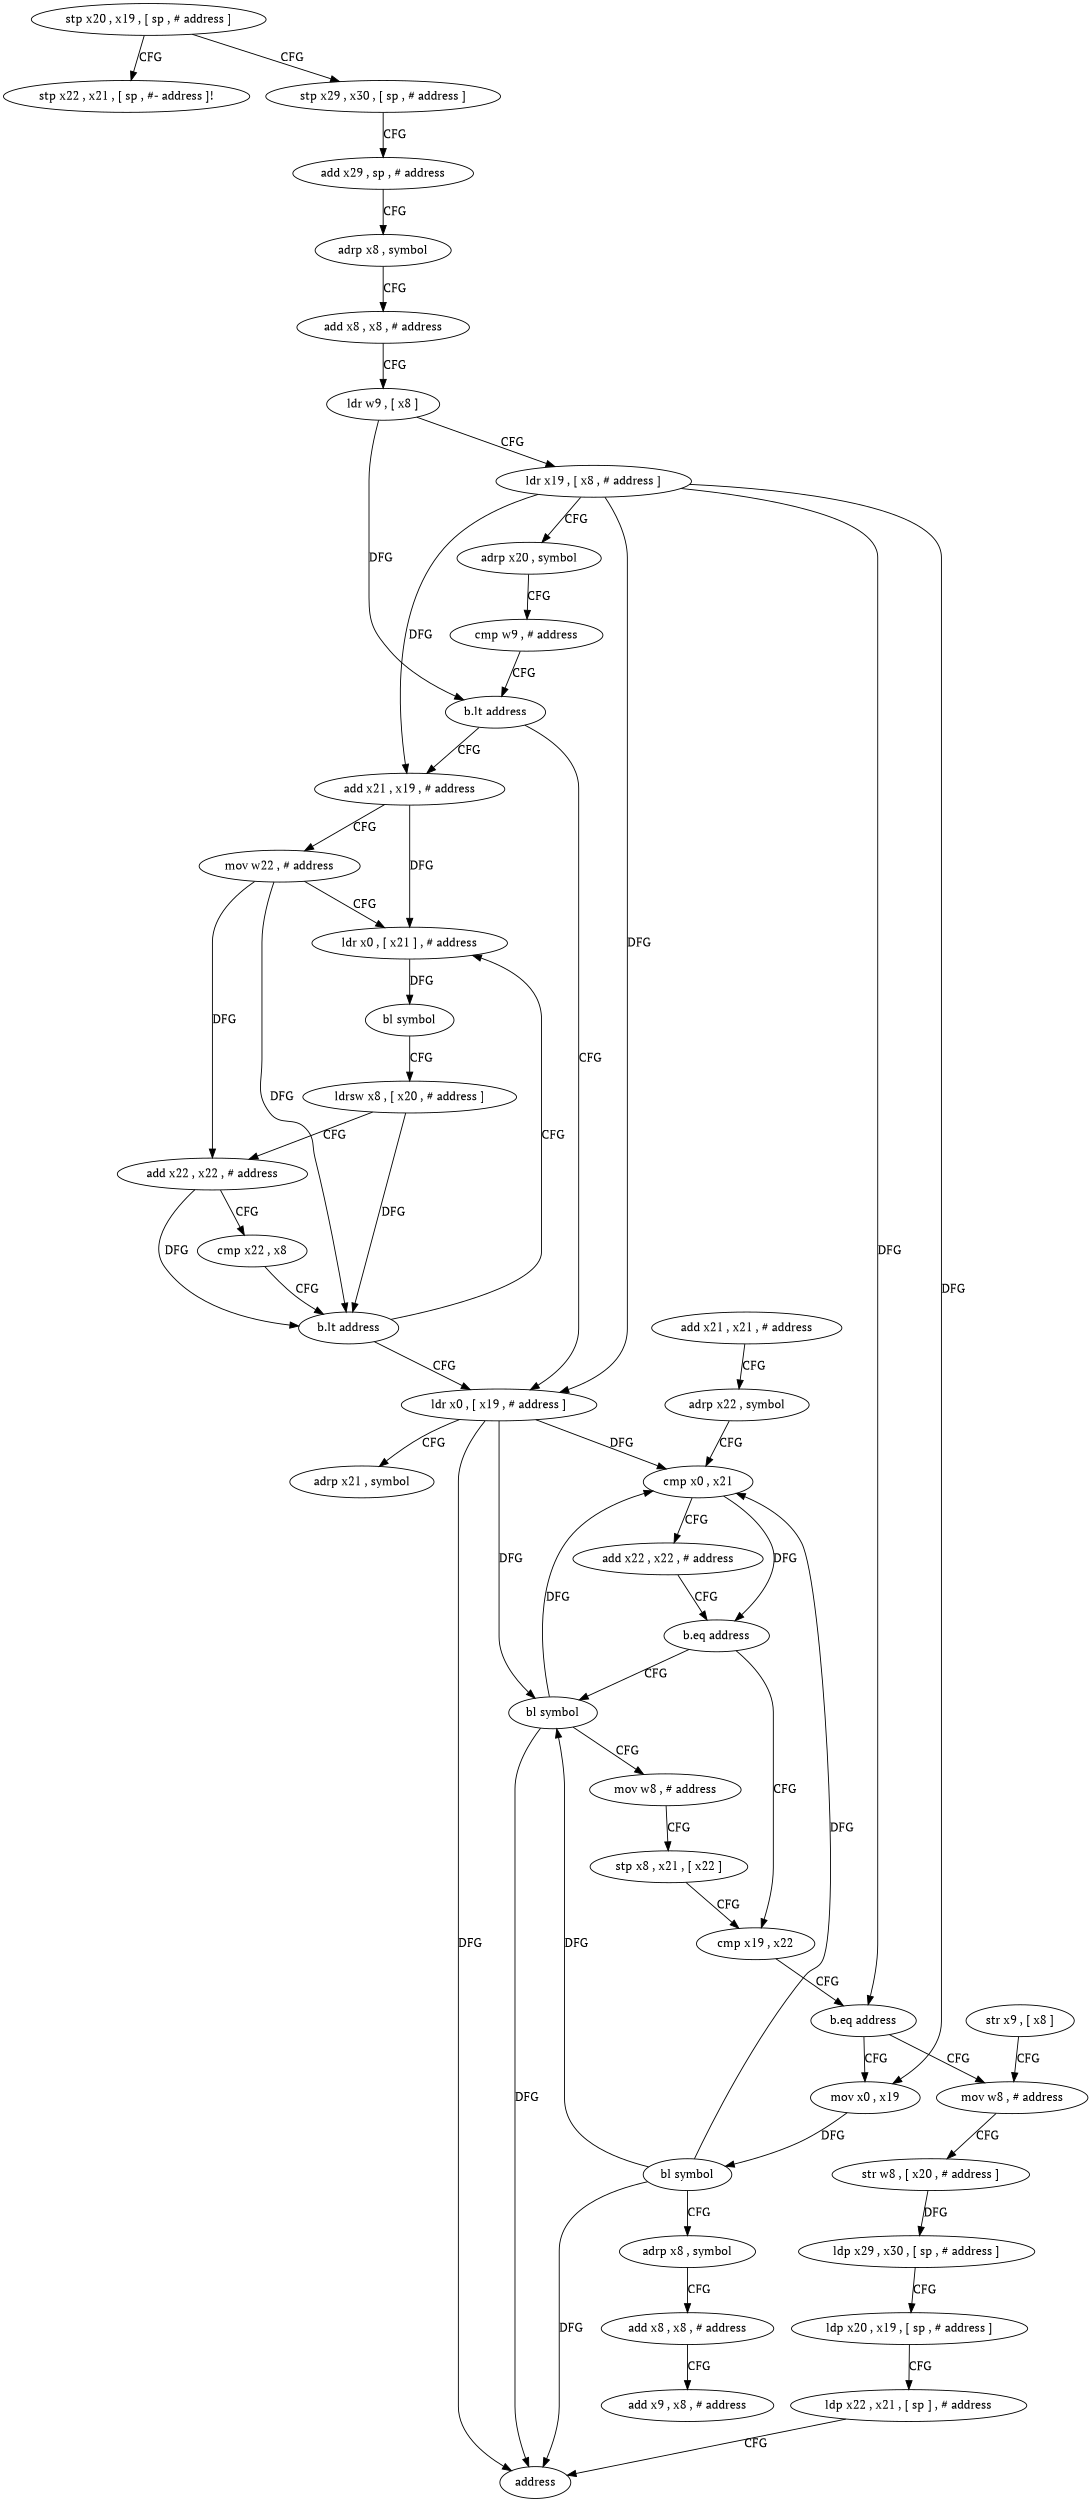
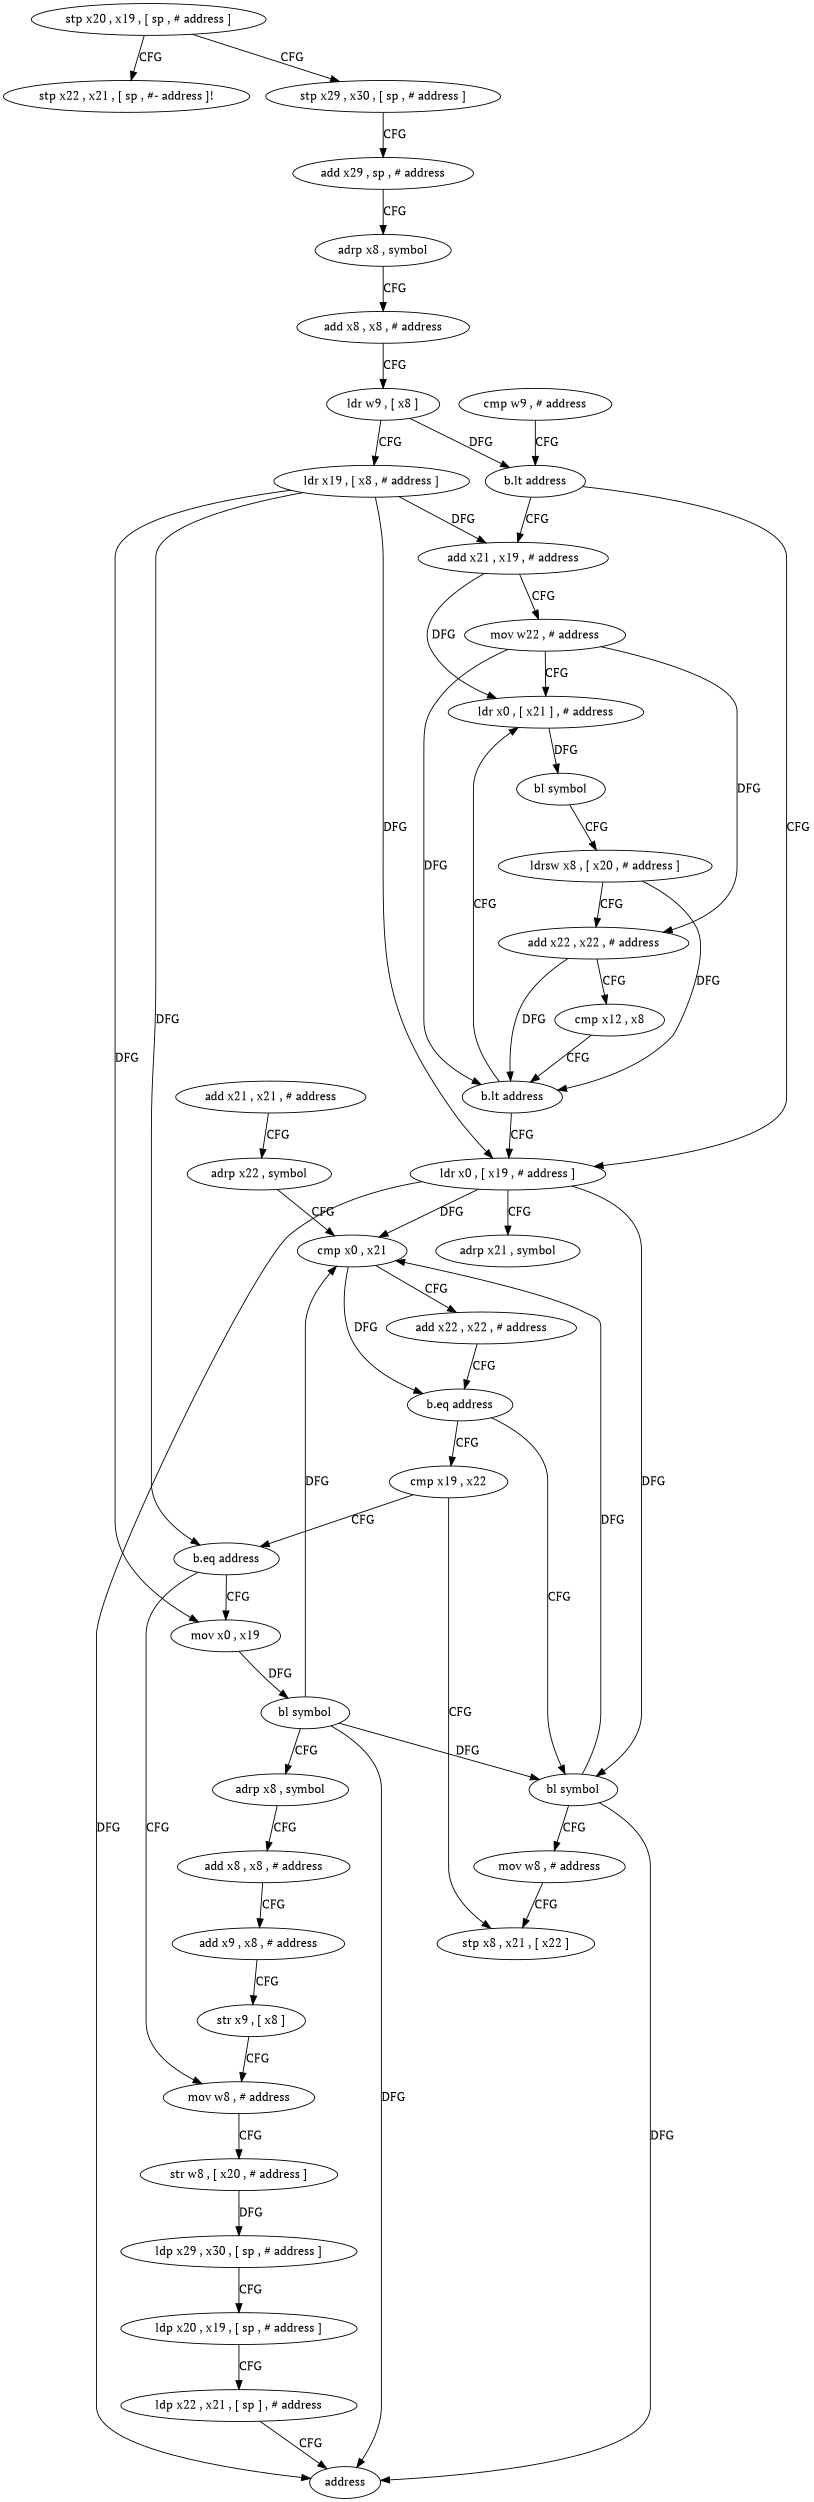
(529, 558) -> none
(252, 1251) -> (610, 1020)
(709, 1902) -> (449, 1717)
none -> (255, 1978)
